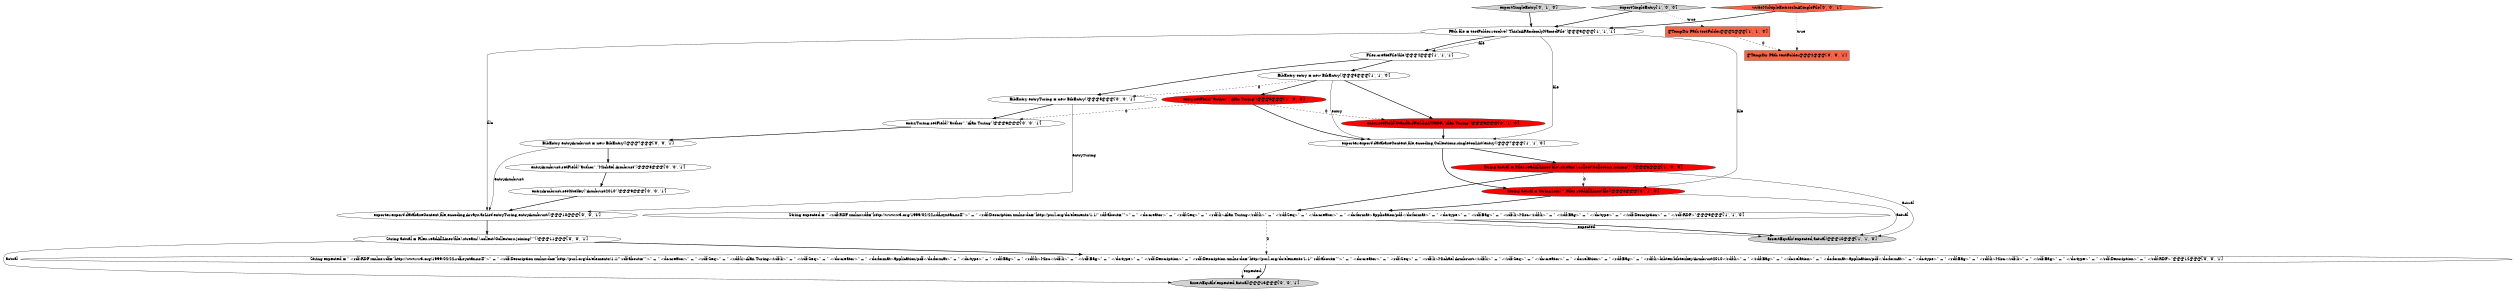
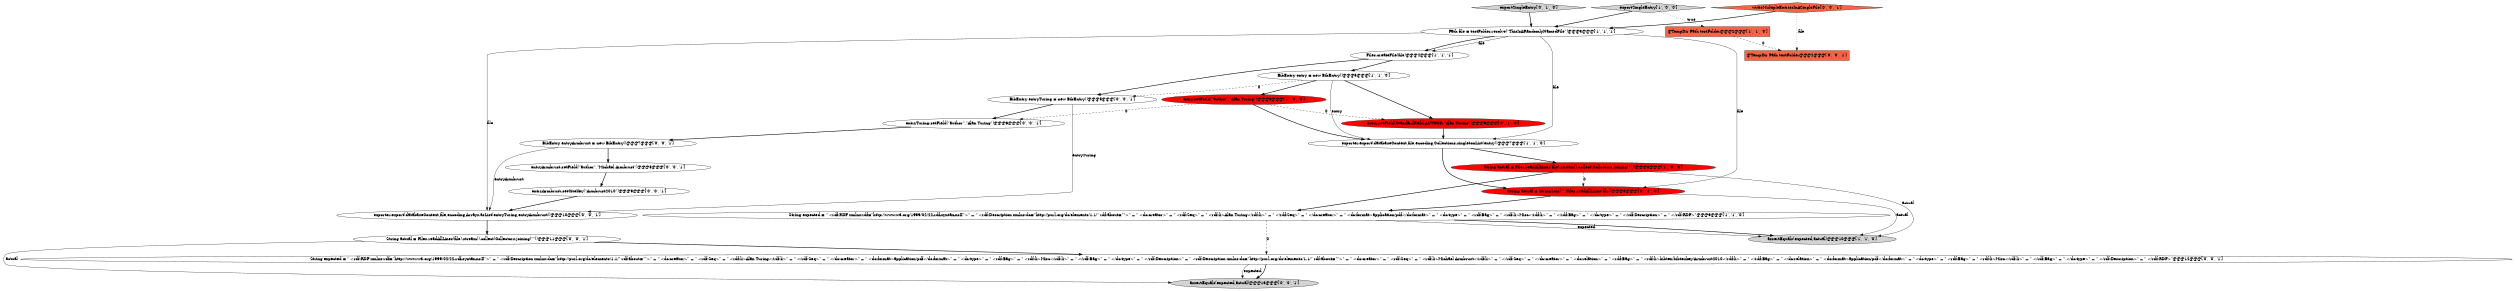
(1801, 32) -> (1801, 32)
